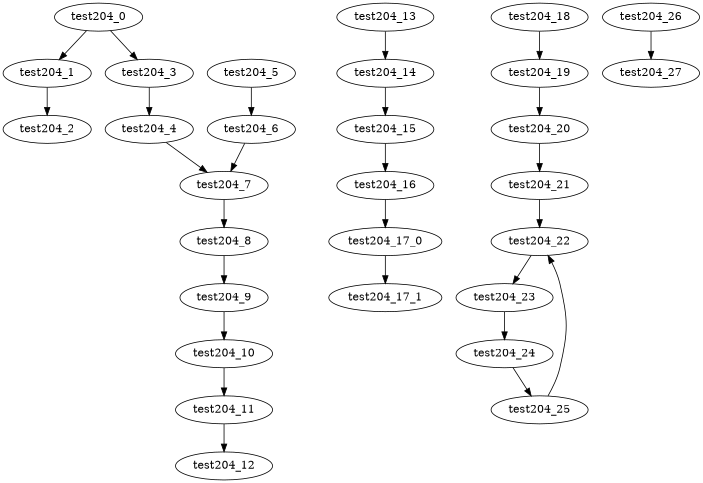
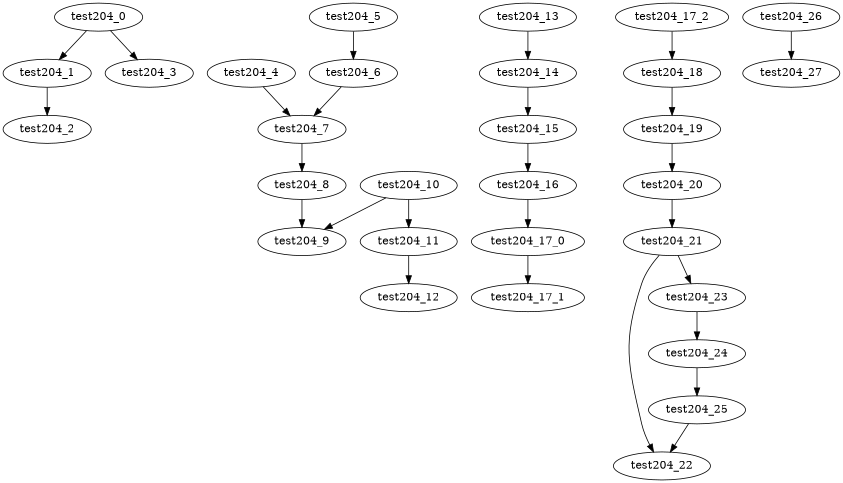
none -> (672, 17)
(149, 97) -> none
(524, 266) -> (683, 266)
(224, 322) -> (359, 212)
